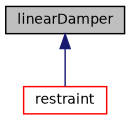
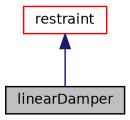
(65, 68) -> (65, 68)
